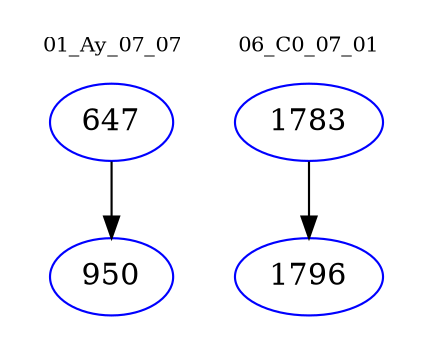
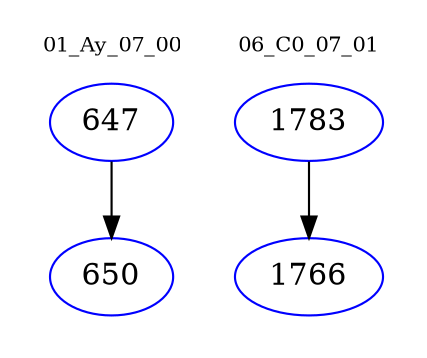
(113, 46) -> (113, 46)
(112, 277) -> (112, 277)
(309, 277) -> (309, 277)
